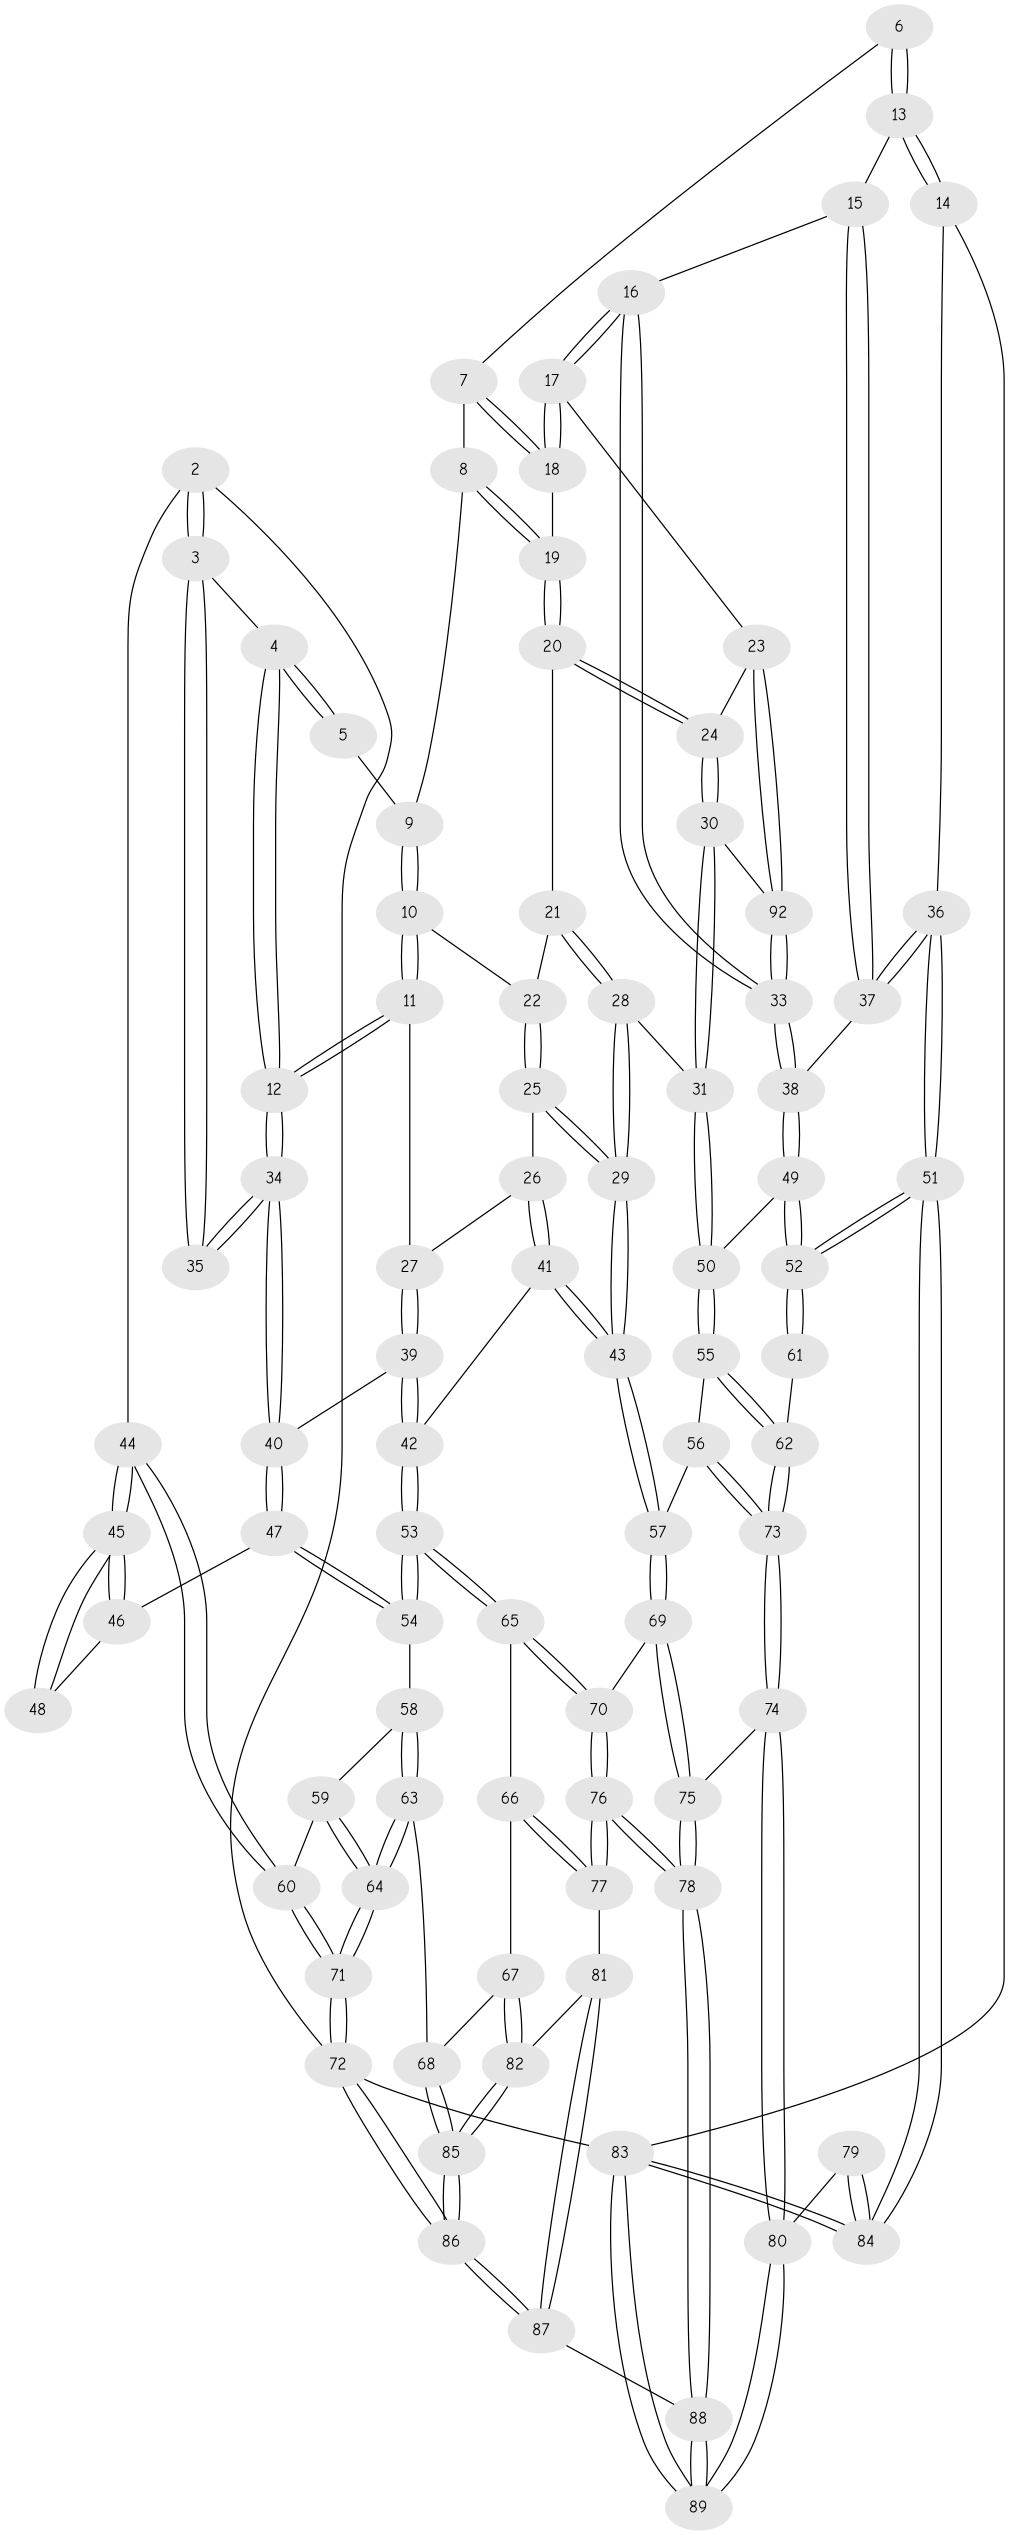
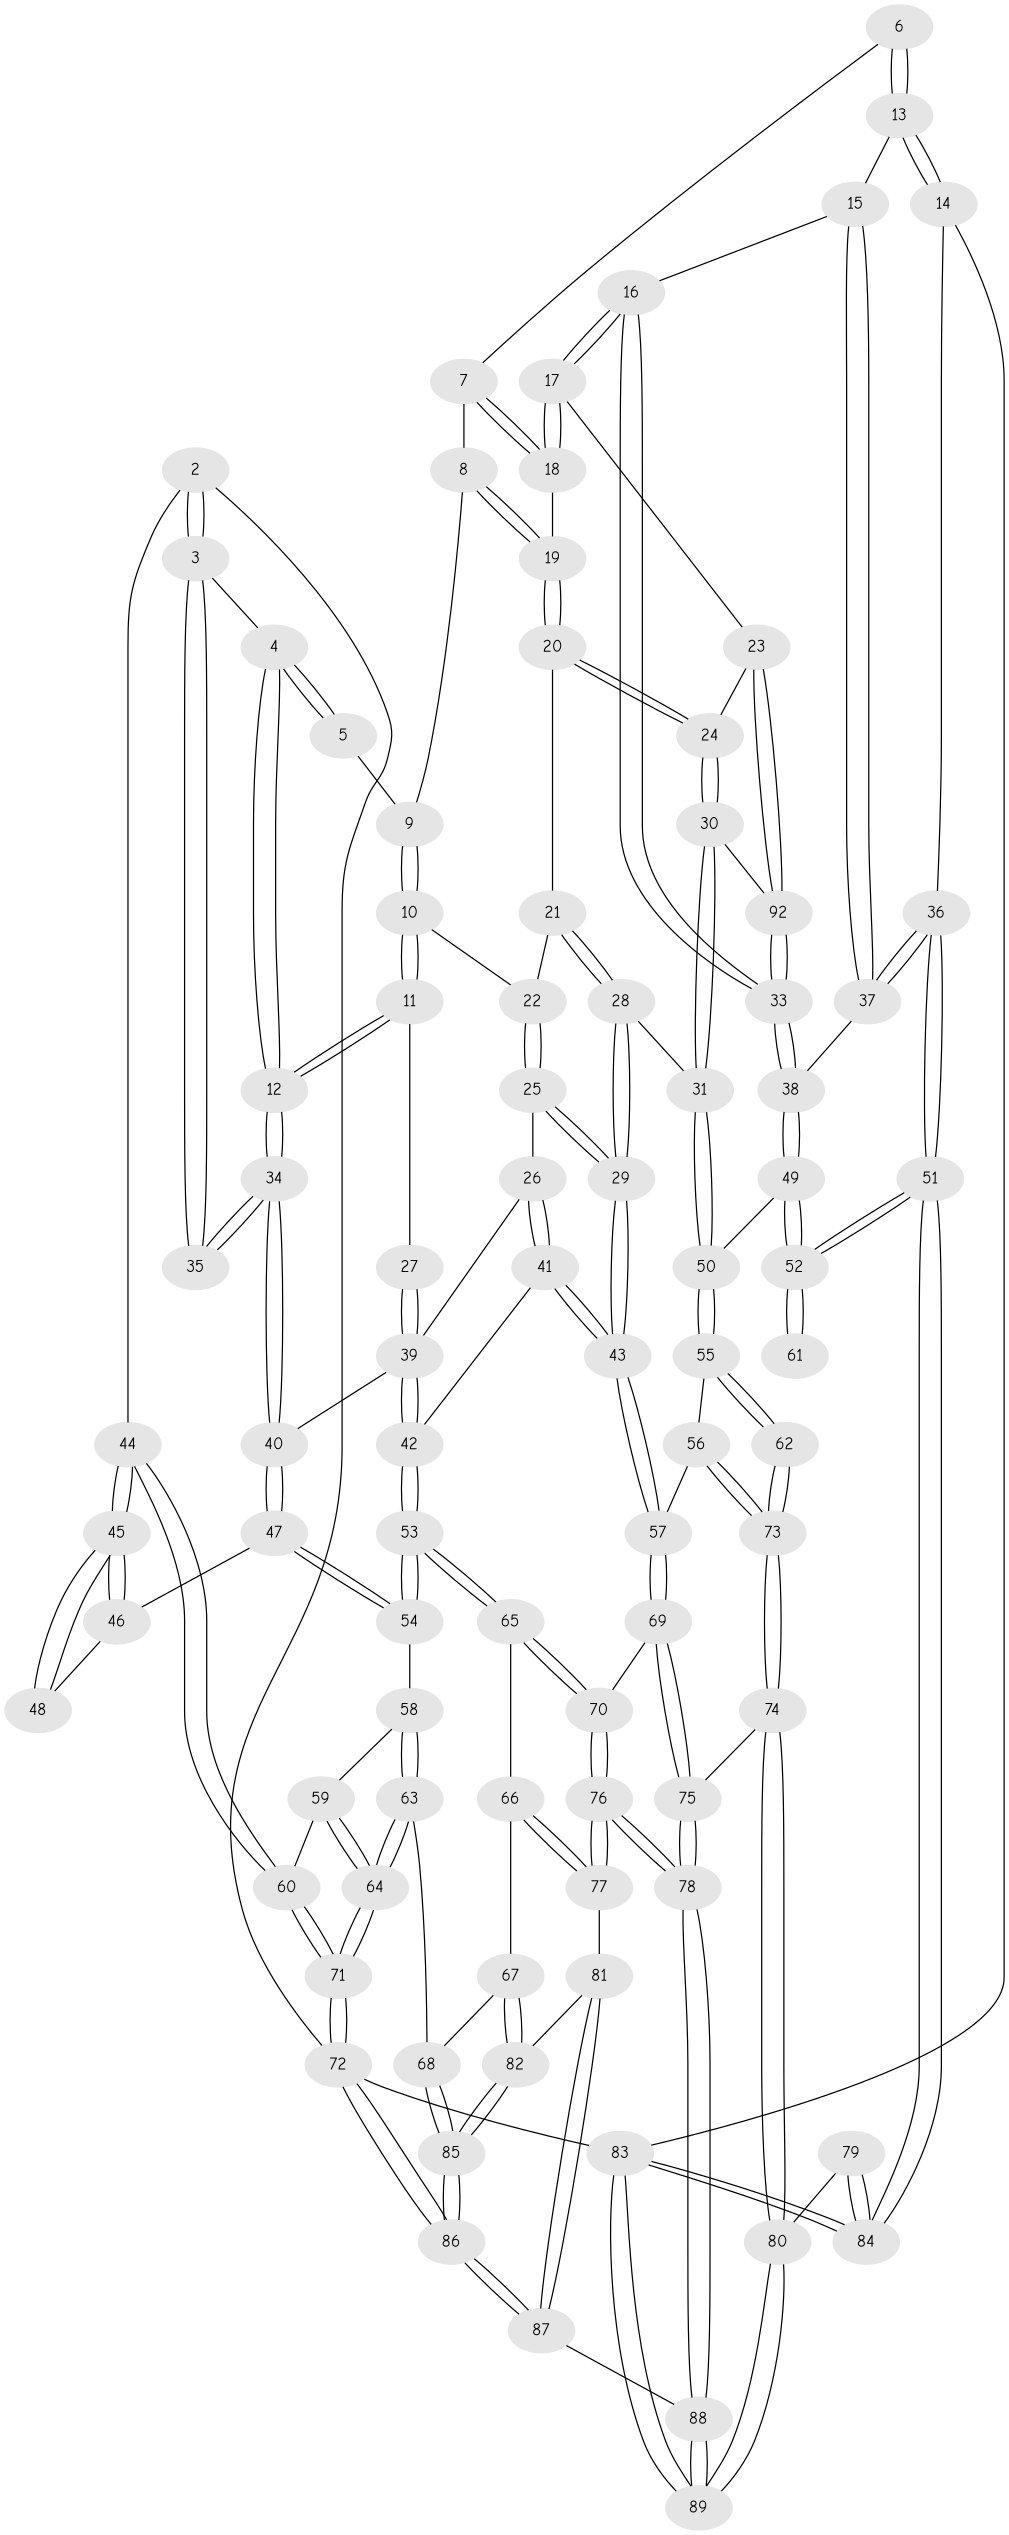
(471, 1223) -> (471, 1267)
(790, 1400) -> none
